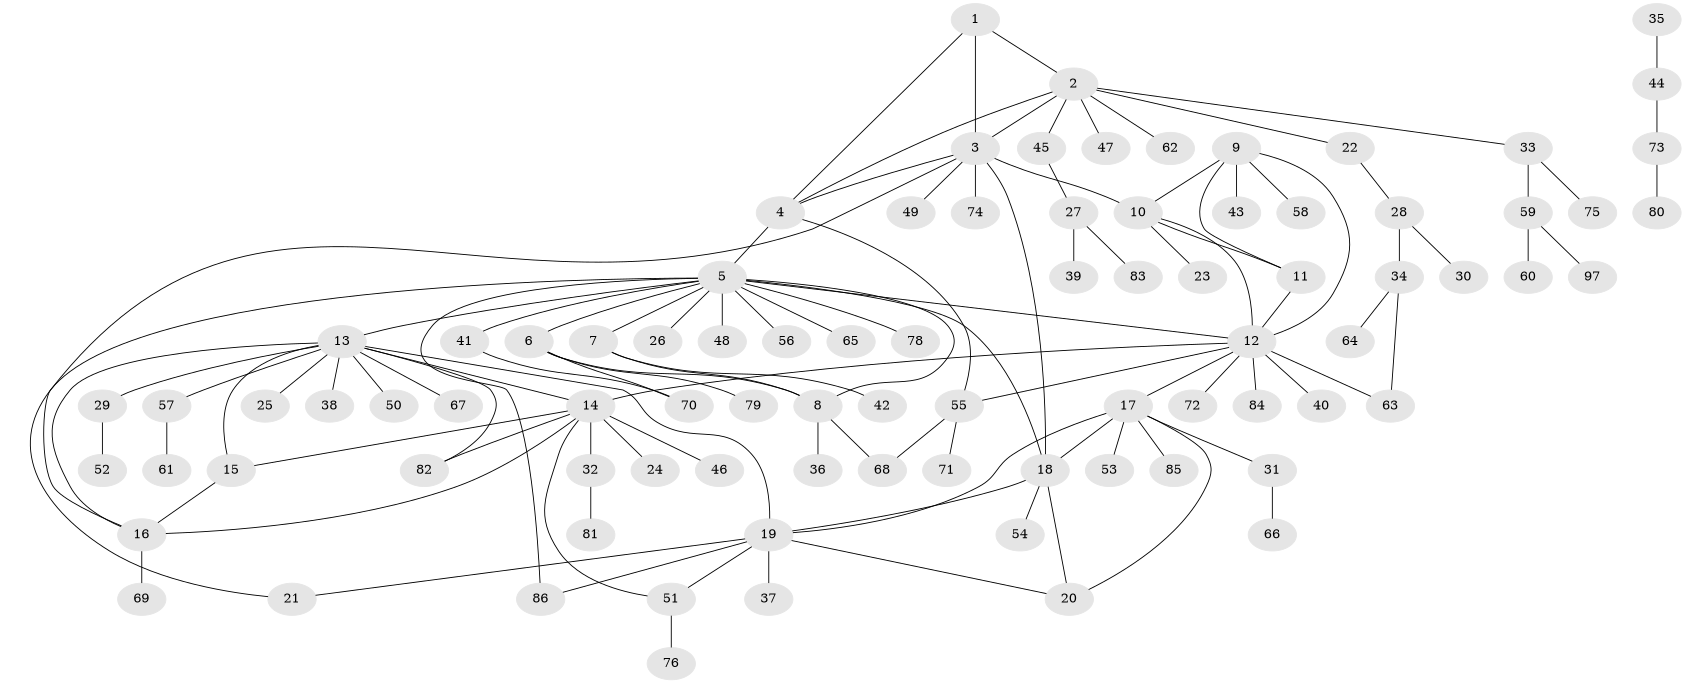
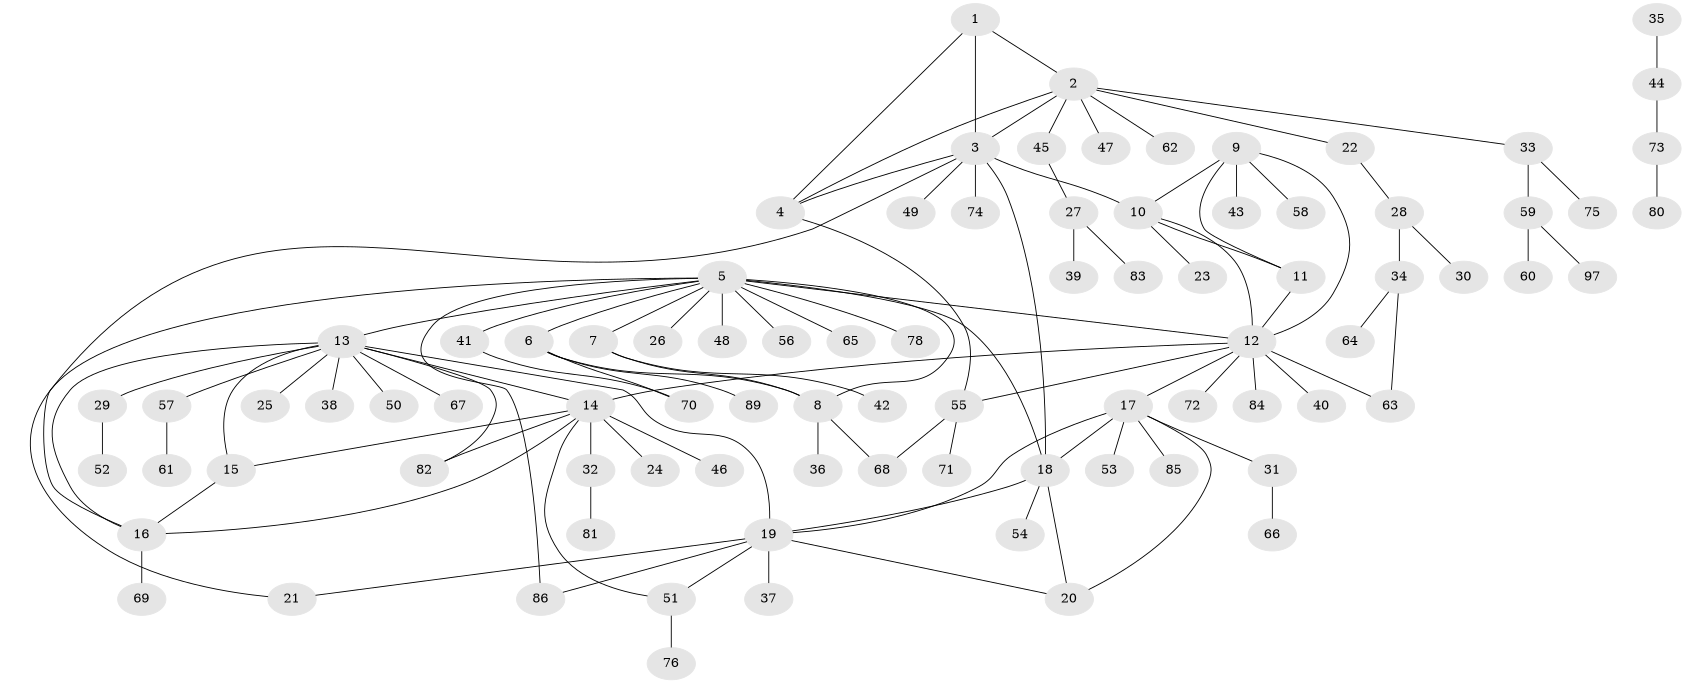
(747, 250) -> none
(754, 406) -> (754, 406)
